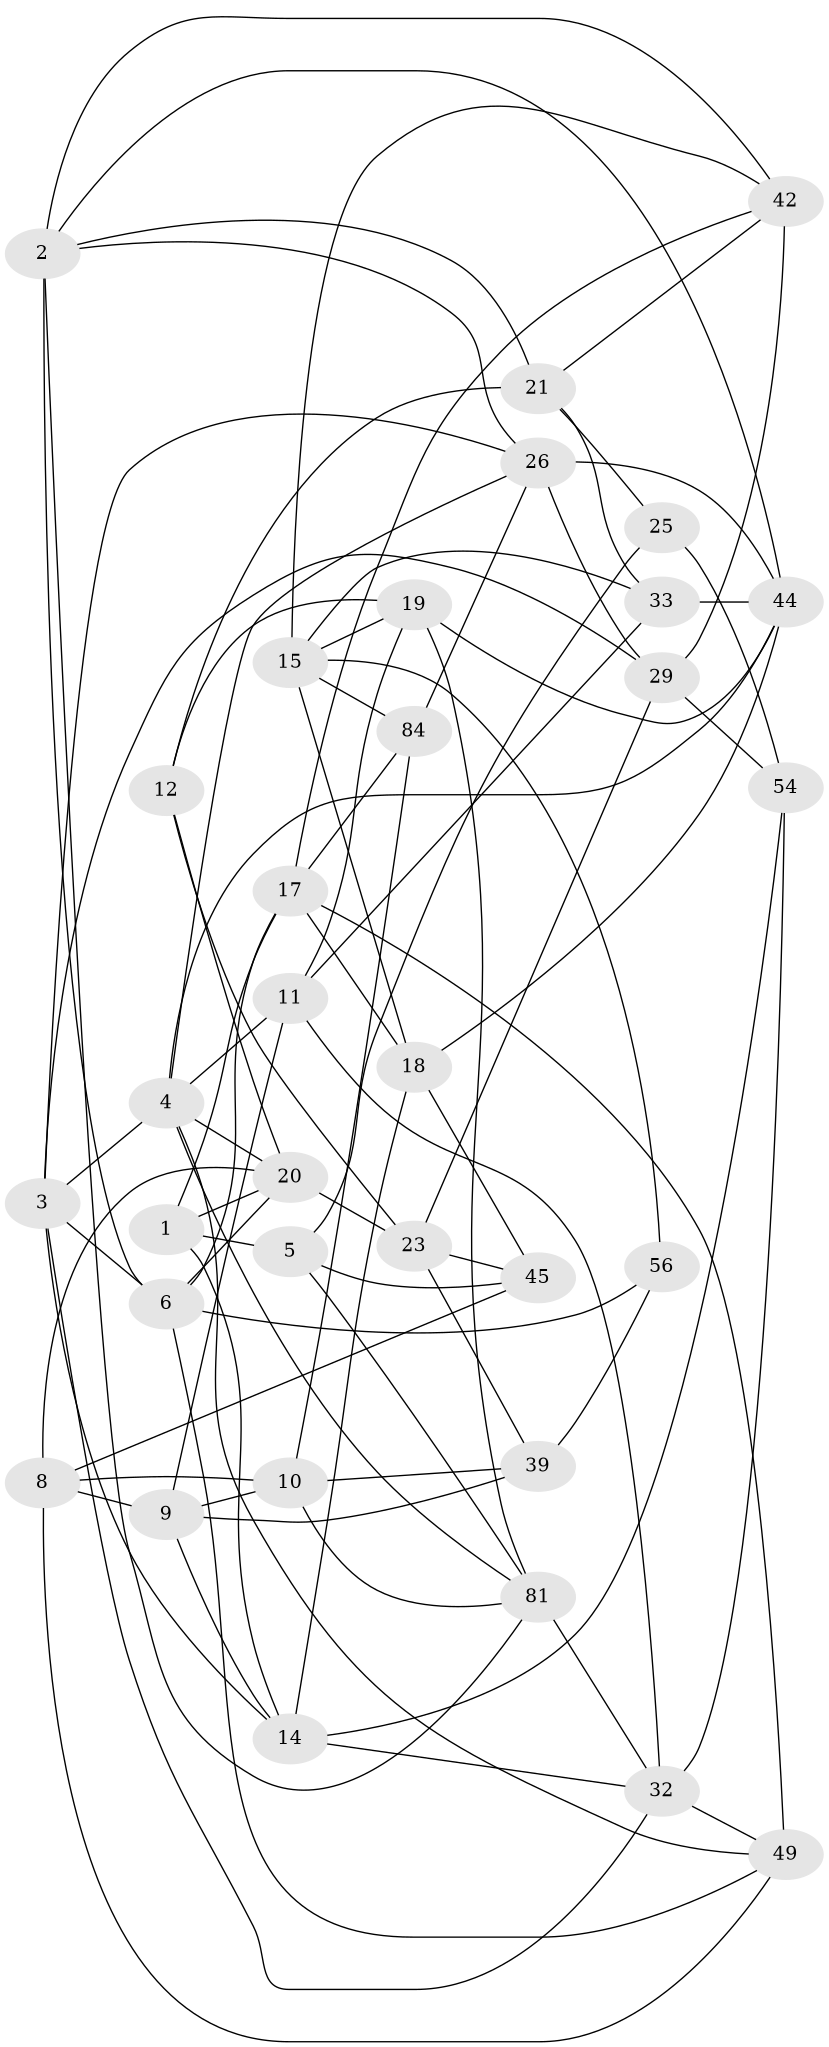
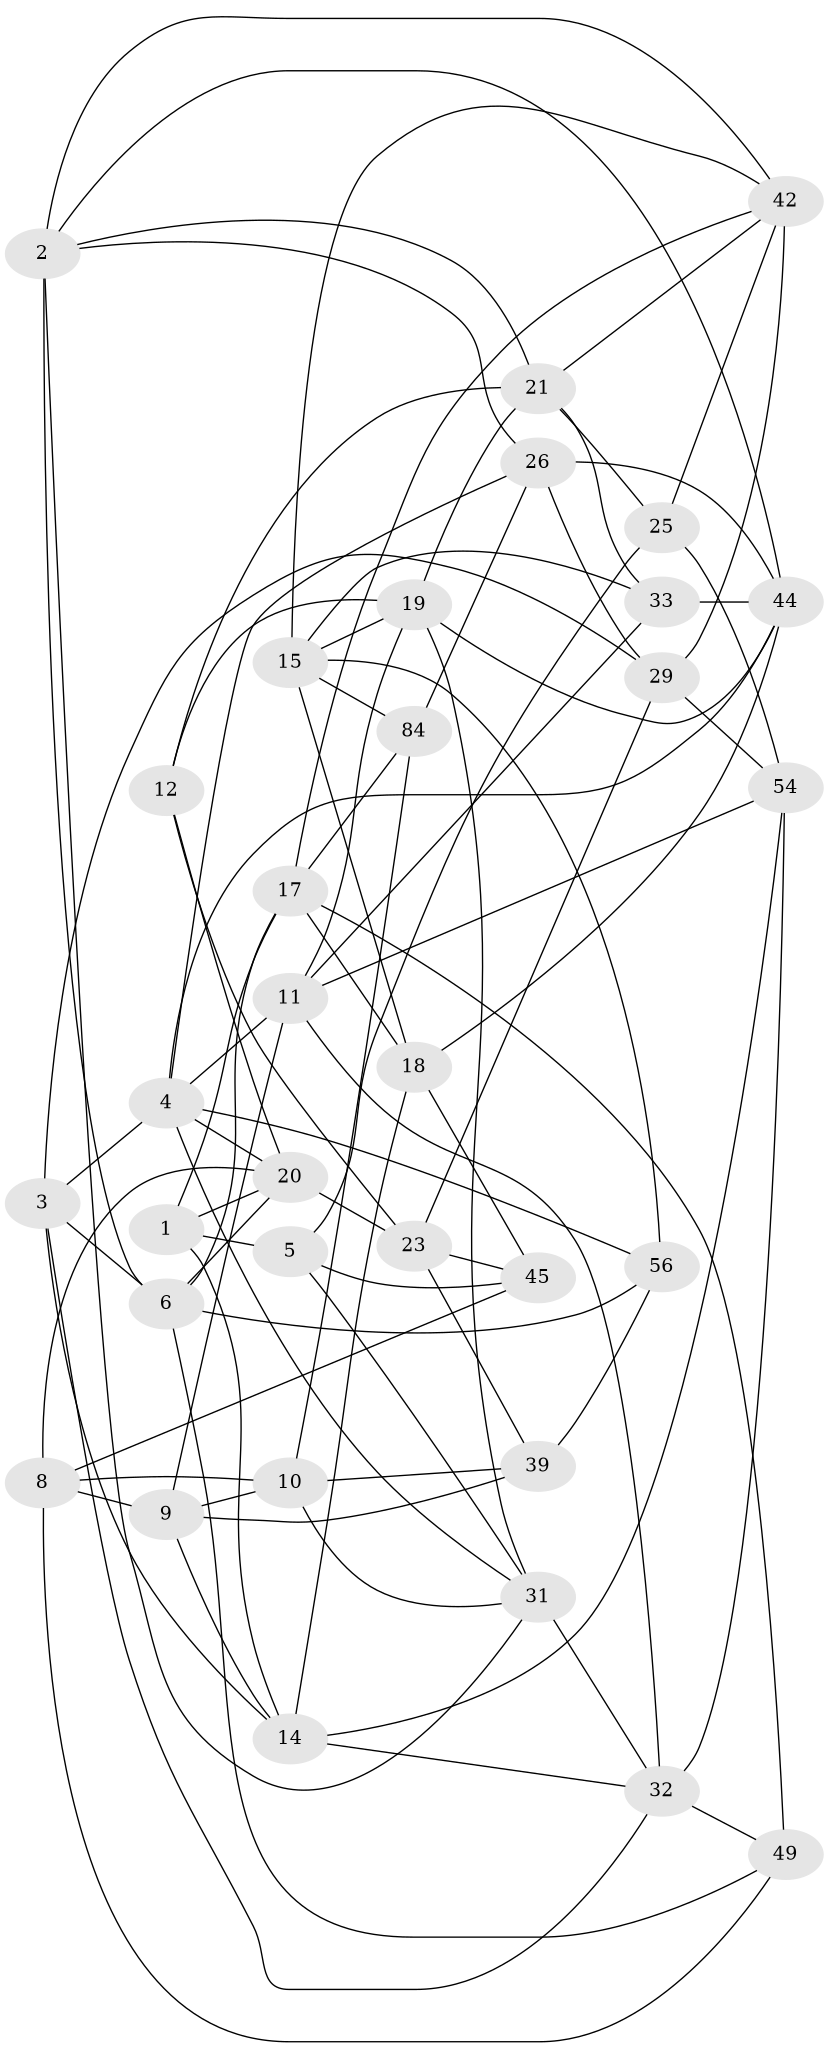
none -> (727, 358)
none -> (468, 482)
(88, 626) -> none
none -> (538, 893)
(296, 1590) -> (420, 1171)
(538, 1597) -> (538, 1597)
